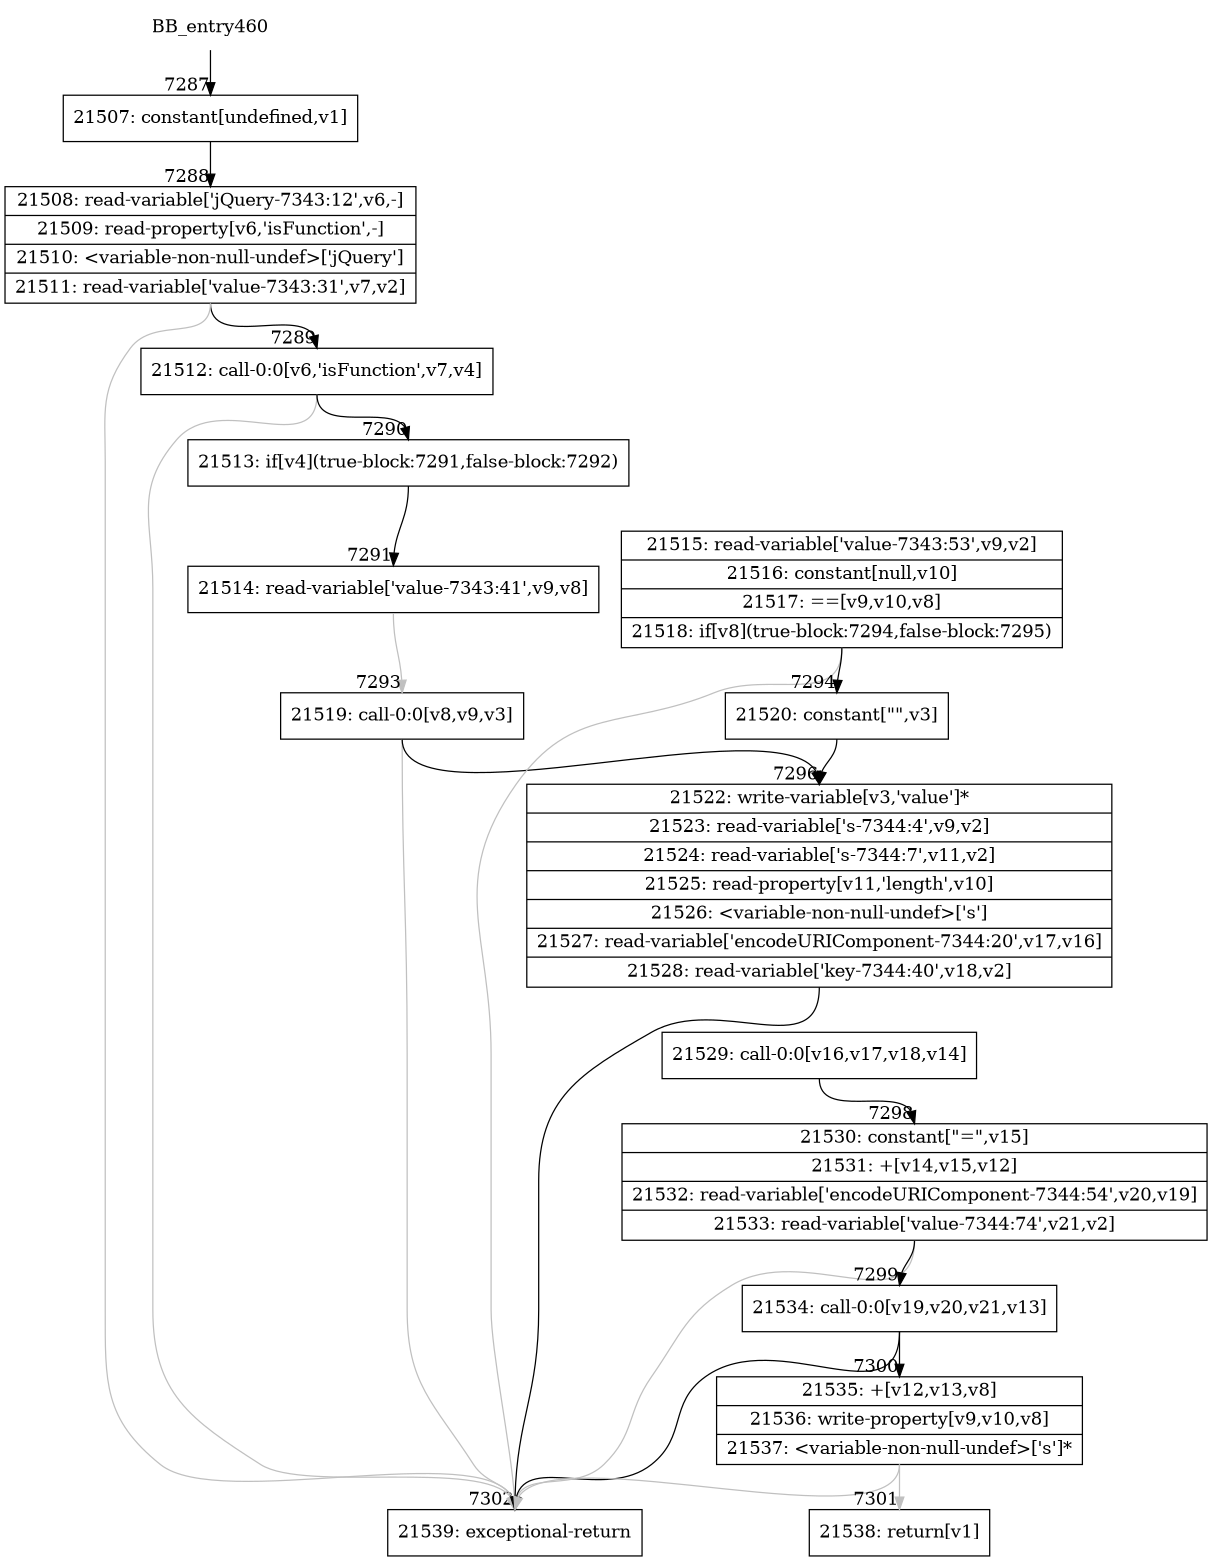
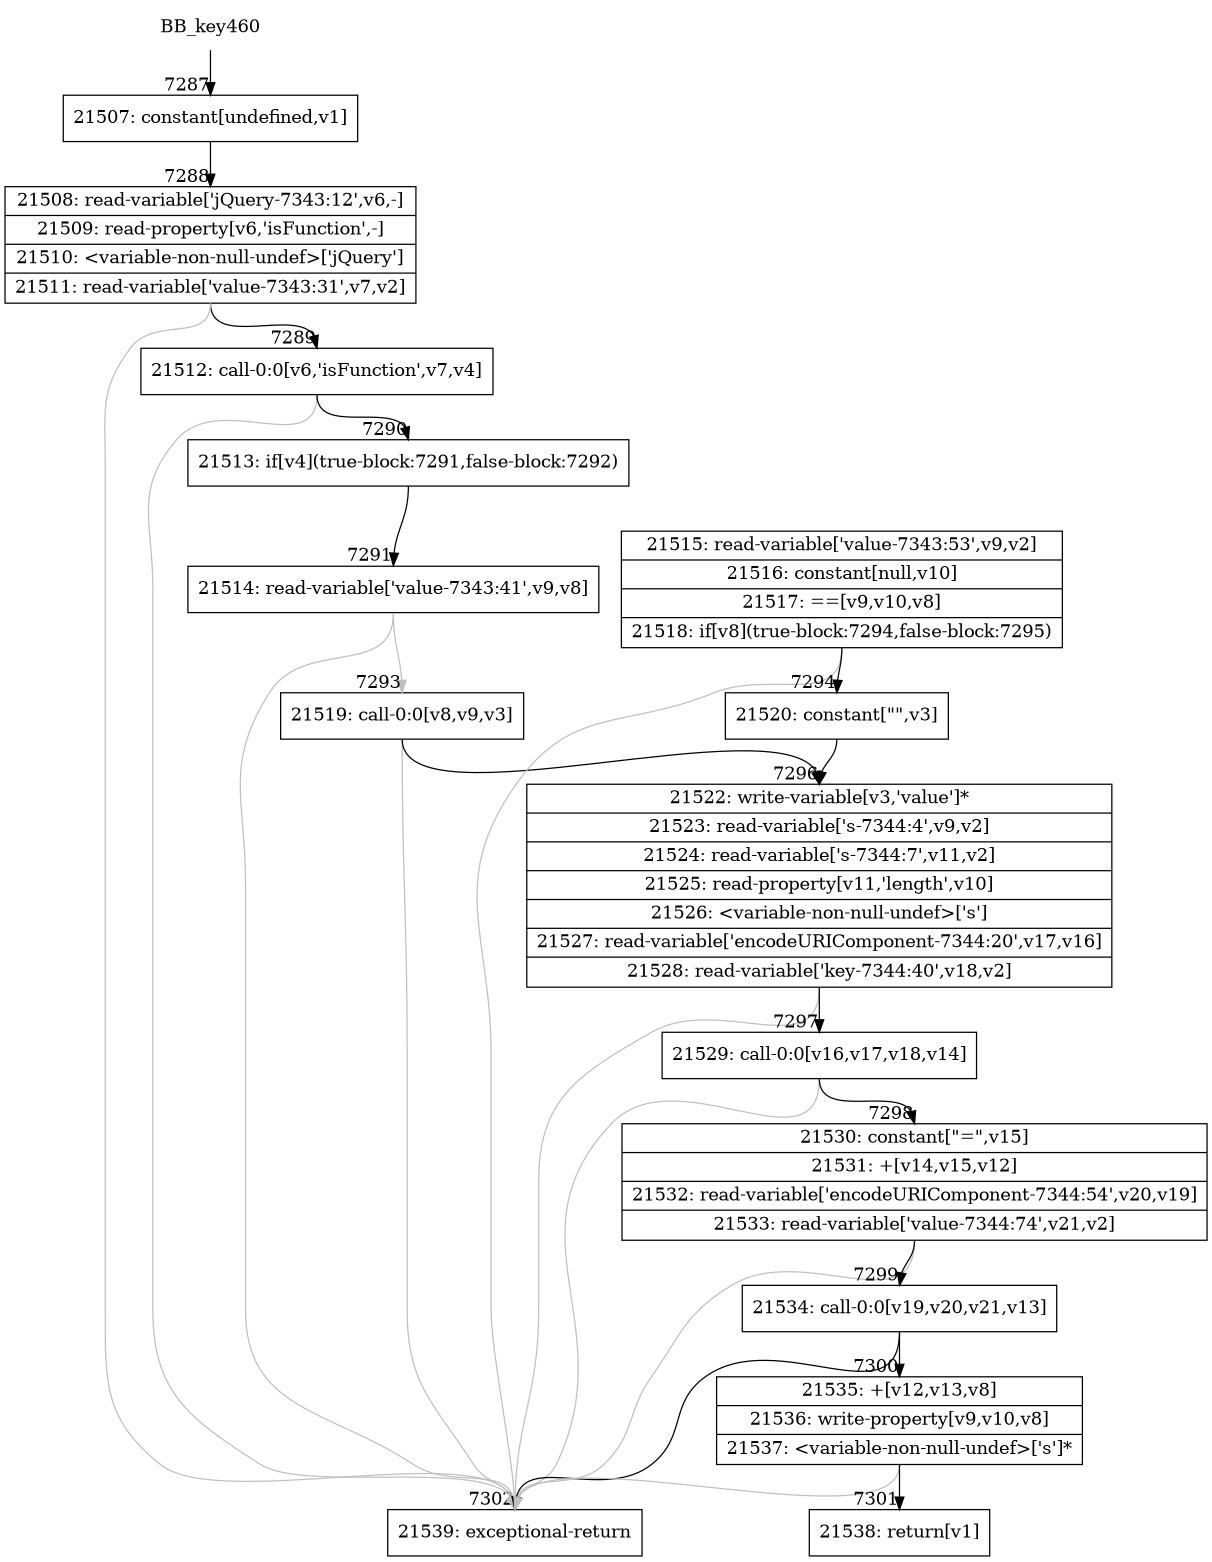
(210, 28) -> (210, 28)
none -> (819, 1003)
none -> (246, 1095)
(543, 1144) -> (543, 1144)
none -> (570, 1197)
(899, 1481) -> (899, 1481)
